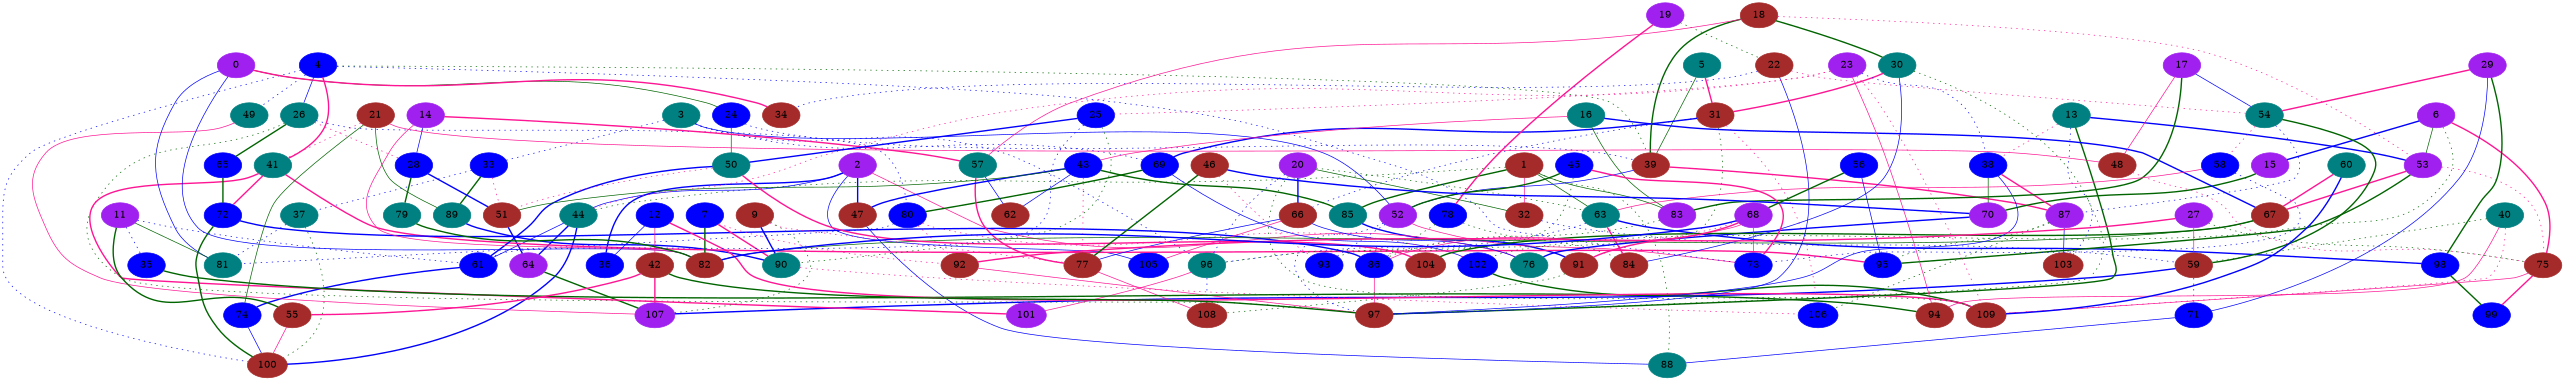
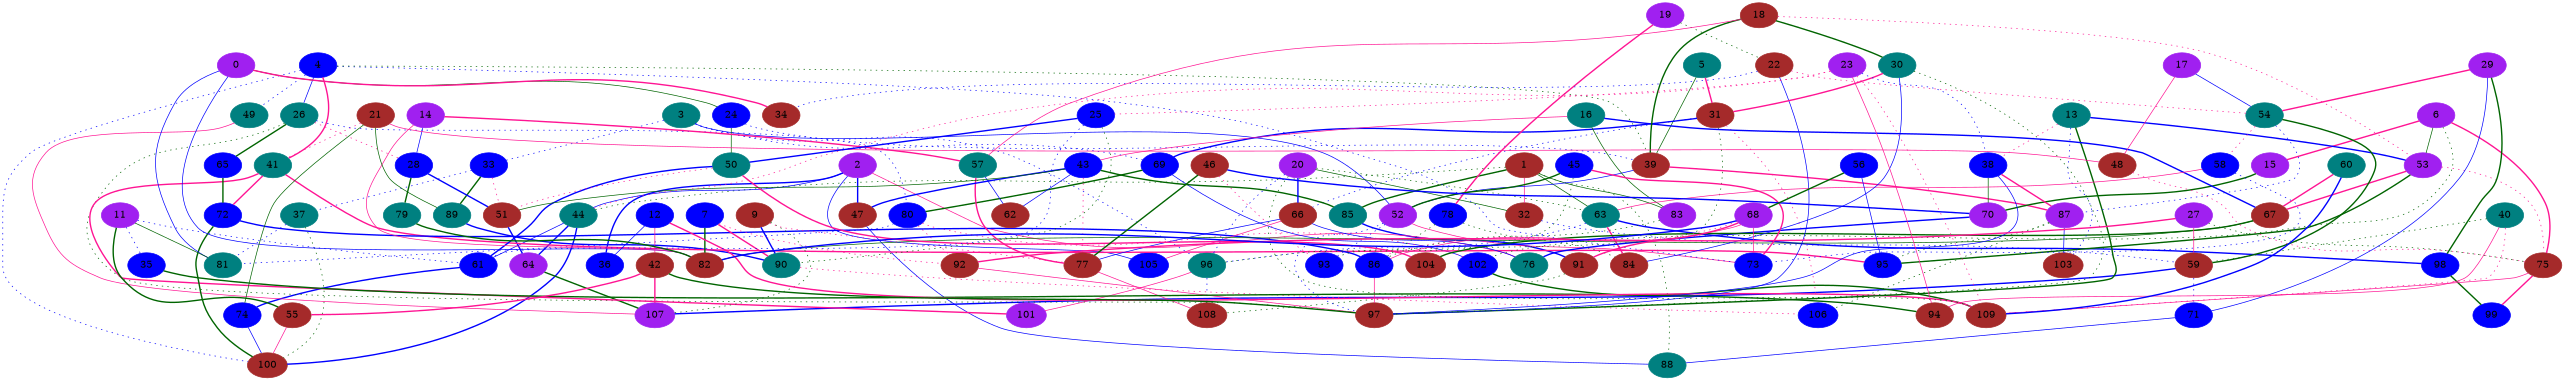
(2360, 138) -> (2360, 138)
(2002, 196) -> none
